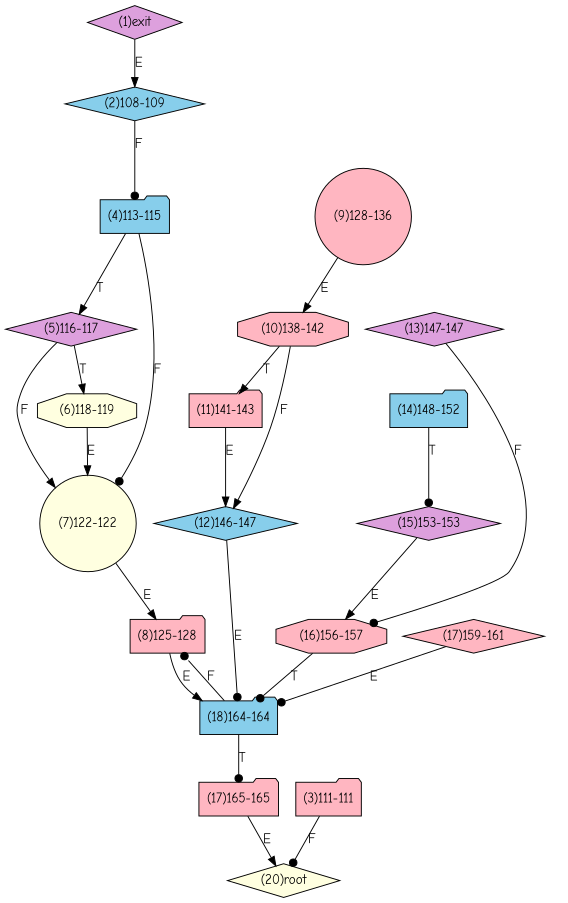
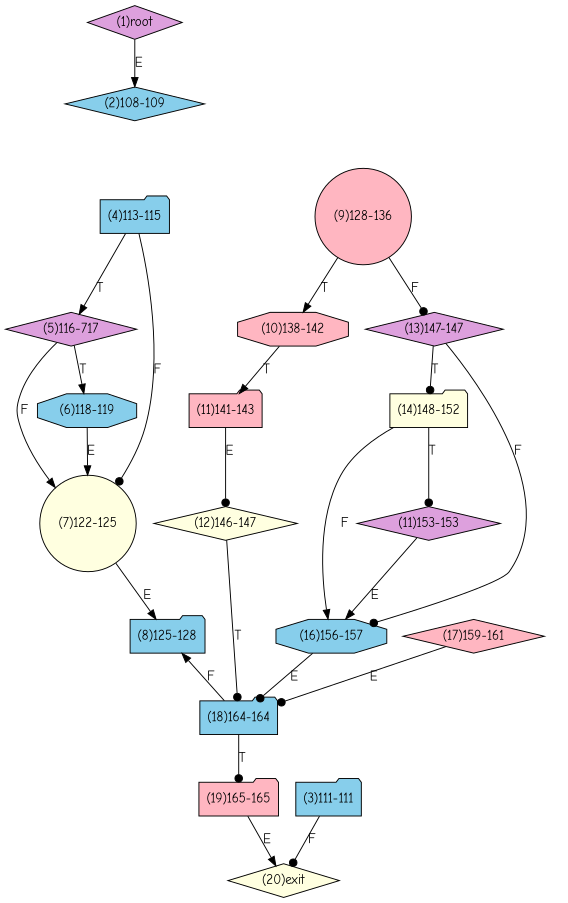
(135, 22) -> (135, 22)
(135, 156) -> none
none -> (405, 283)
(325, 289) -> (325, 289)
(71, 329) -> (71, 329)
none -> (432, 366)
(87, 411) -> (87, 411)
(429, 411) -> (429, 411)
(271, 426) -> none
(226, 463) -> (226, 463)
none -> (329, 506)
(88, 523) -> (88, 523)
(226, 523) -> (226, 523)
(429, 523) -> (429, 523)
(168, 636) -> (168, 636)
(238, 636) -> (238, 636)
(331, 636) -> (331, 636)
(178, 677) -> none
(294, 677) -> (294, 677)
(206, 681) -> (206, 681)
(239, 799) -> (239, 799)
(329, 799) -> (329, 799)
(284, 881) -> (284, 881)
